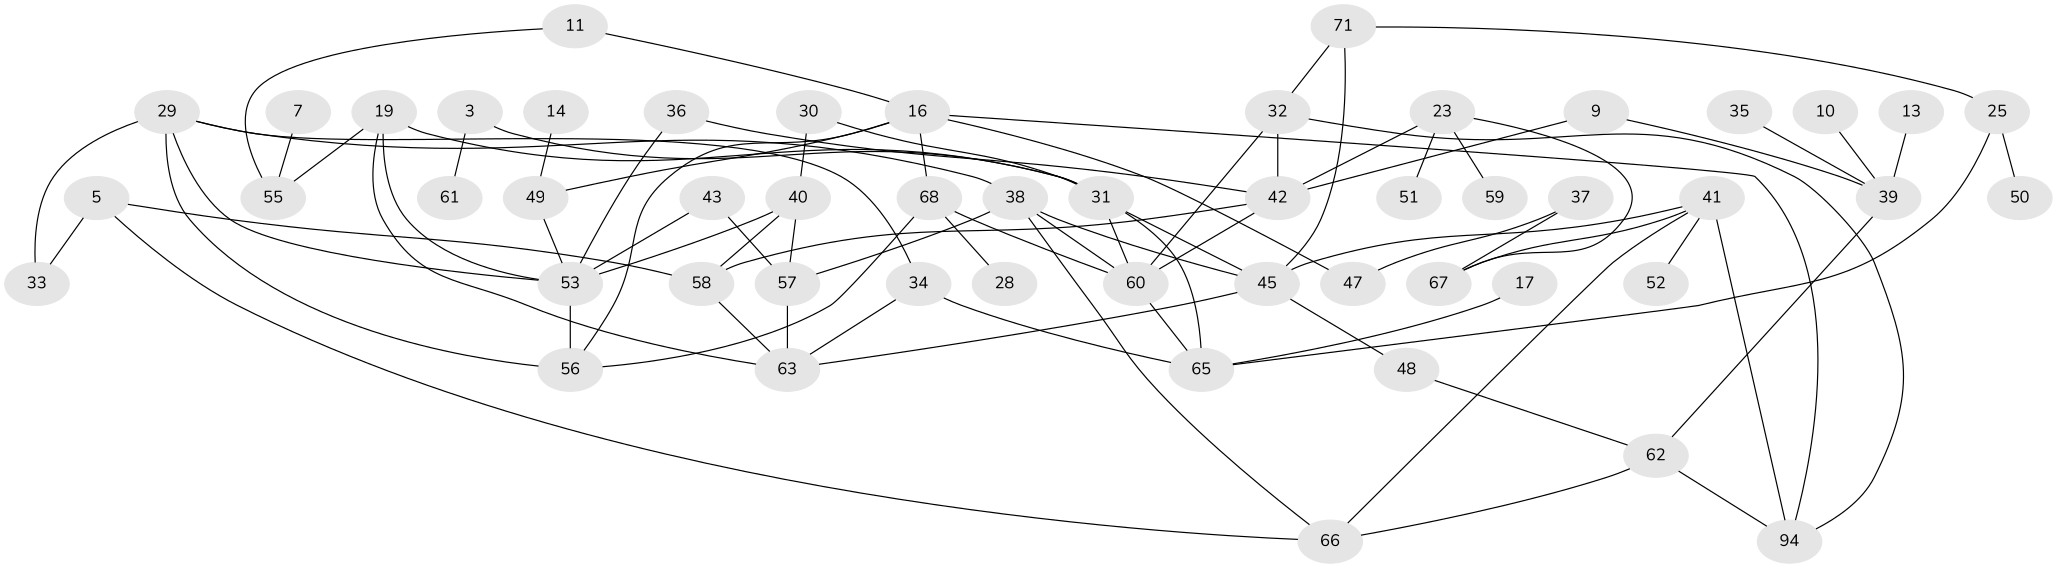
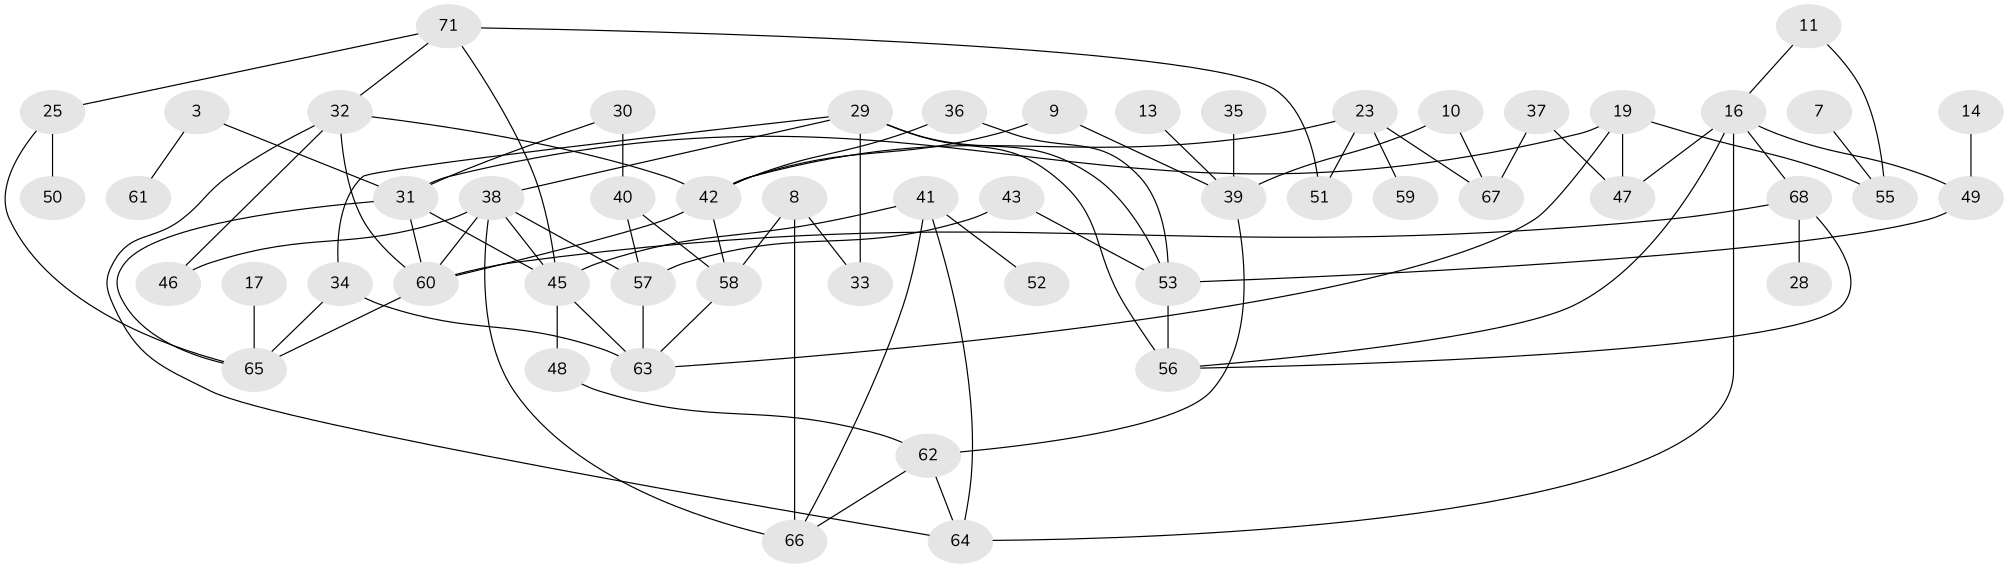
none -> (930, 44)
(97, 198) -> (795, 198)
(414, 227) -> (1623, 155)
(1574, 240) -> (1474, 162)
(687, 245) -> none
none -> (168, 284)
(1790, 542) -> (960, 542)
